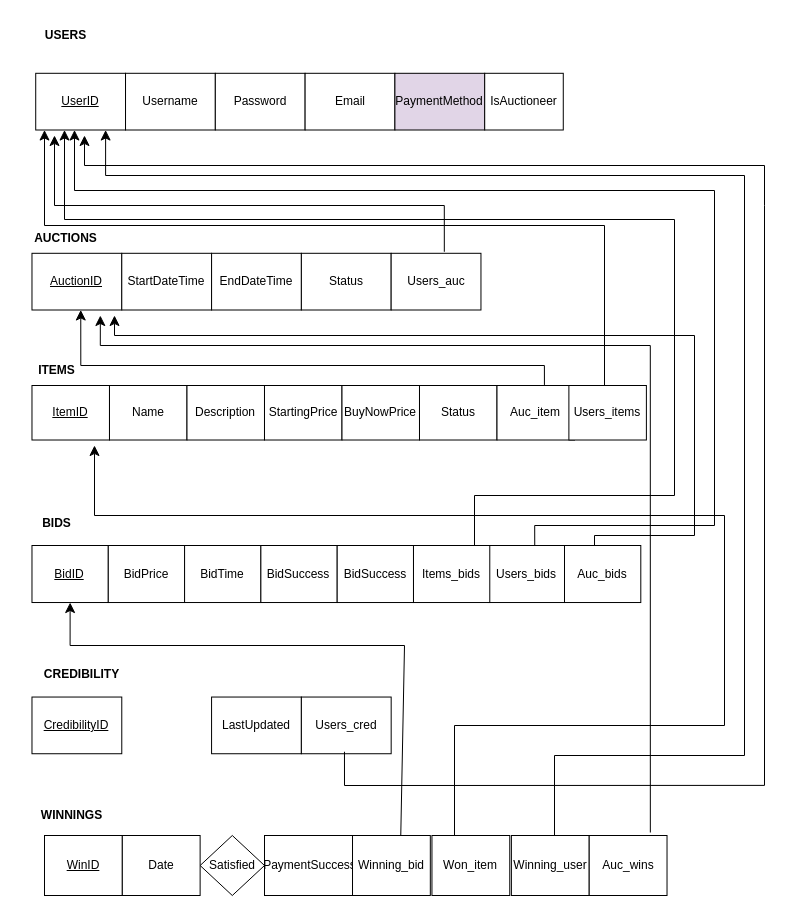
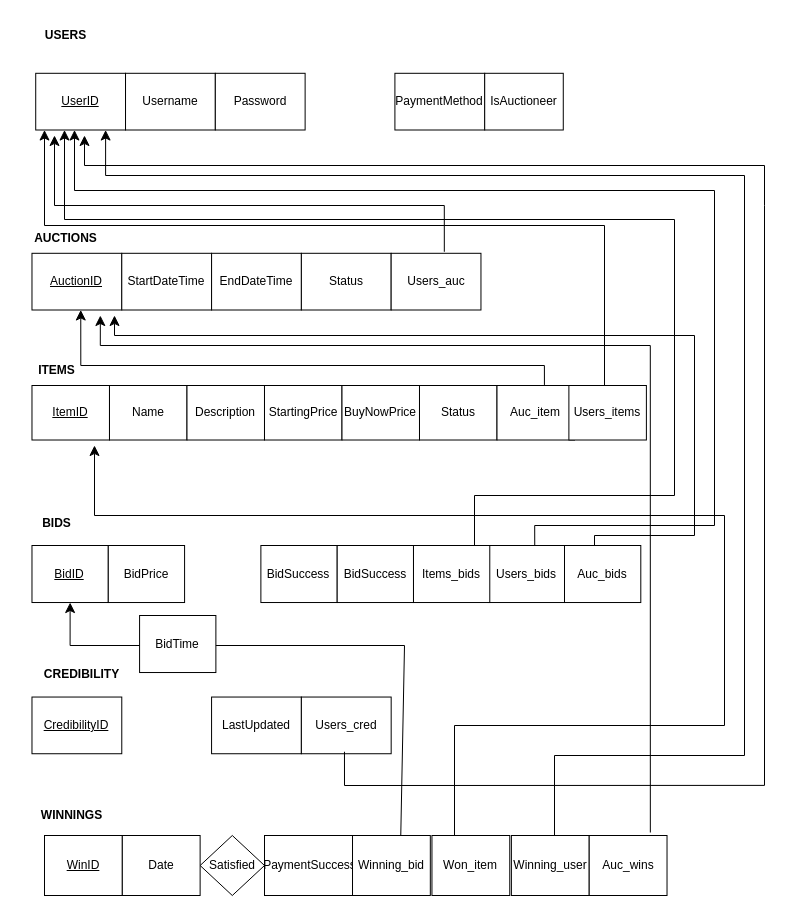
(350, 102) -> none
(440, 102) -> (440, 102)
(223, 574) -> (178, 644)
